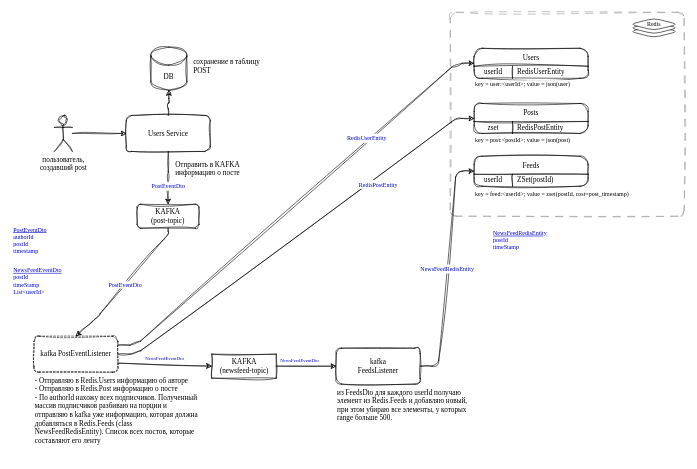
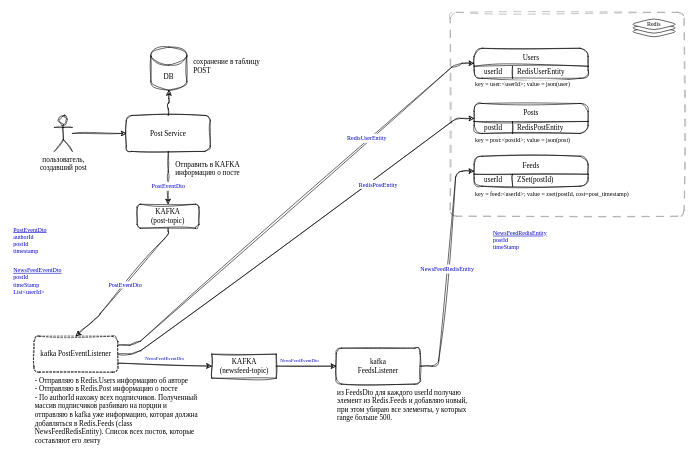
(494, 128) -> (494, 128)
(168, 134) -> (168, 134)
